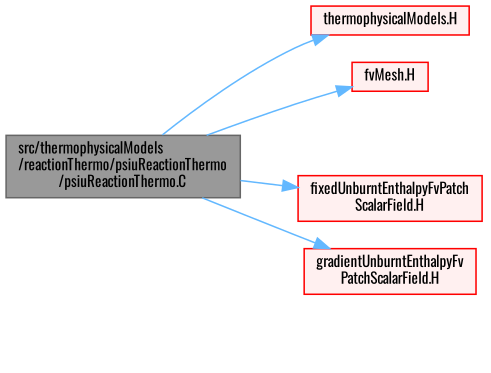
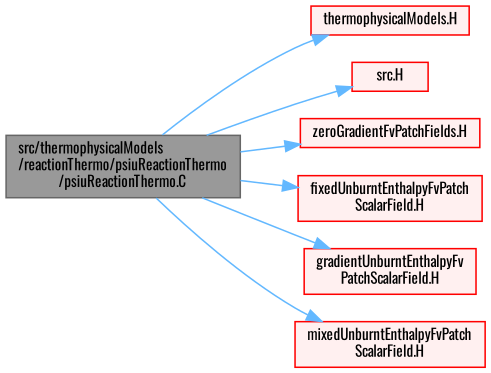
(390, 77) -> (390, 77)
none -> (390, 133)
none -> (390, 344)
